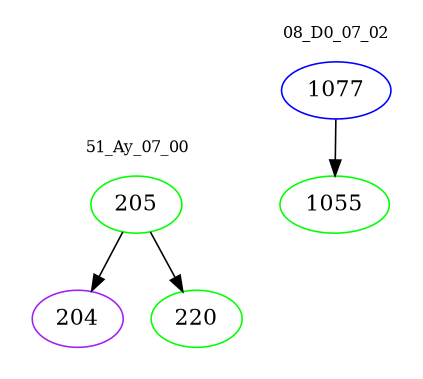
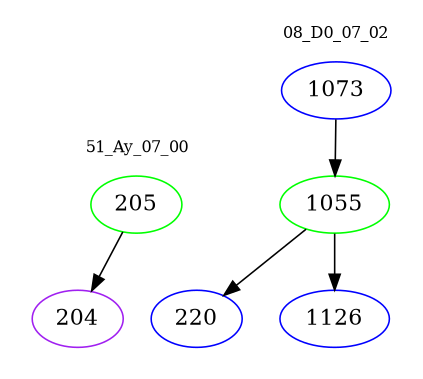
(336, 90) -> (336, 90)
(163, 255) -> (278, 252)
(197, 319) -> (197, 319)
none -> (335, 319)
